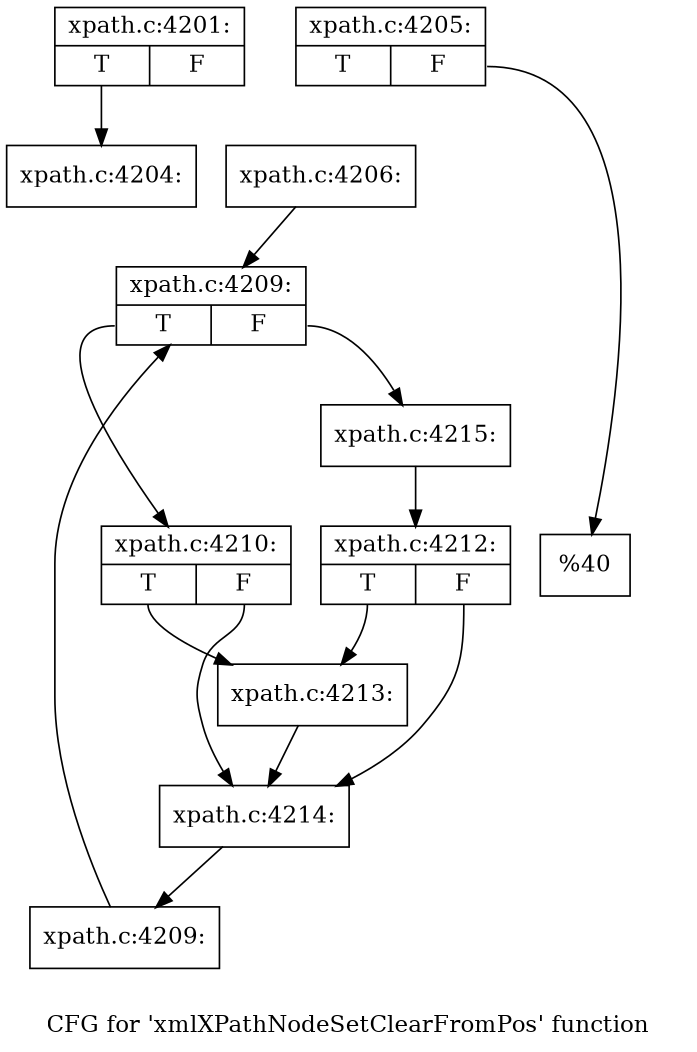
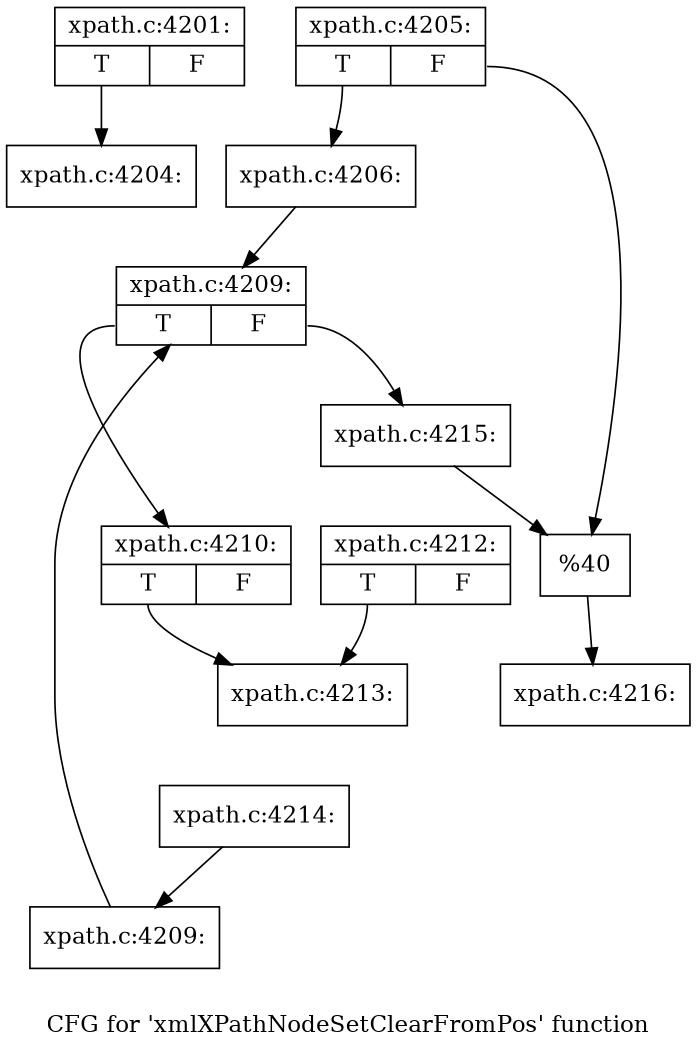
none -> (341, 108)
(416, 488) -> (493, 495)
(198, 683) -> none
none -> (595, 695)
(436, 709) -> none
(287, 748) -> none
